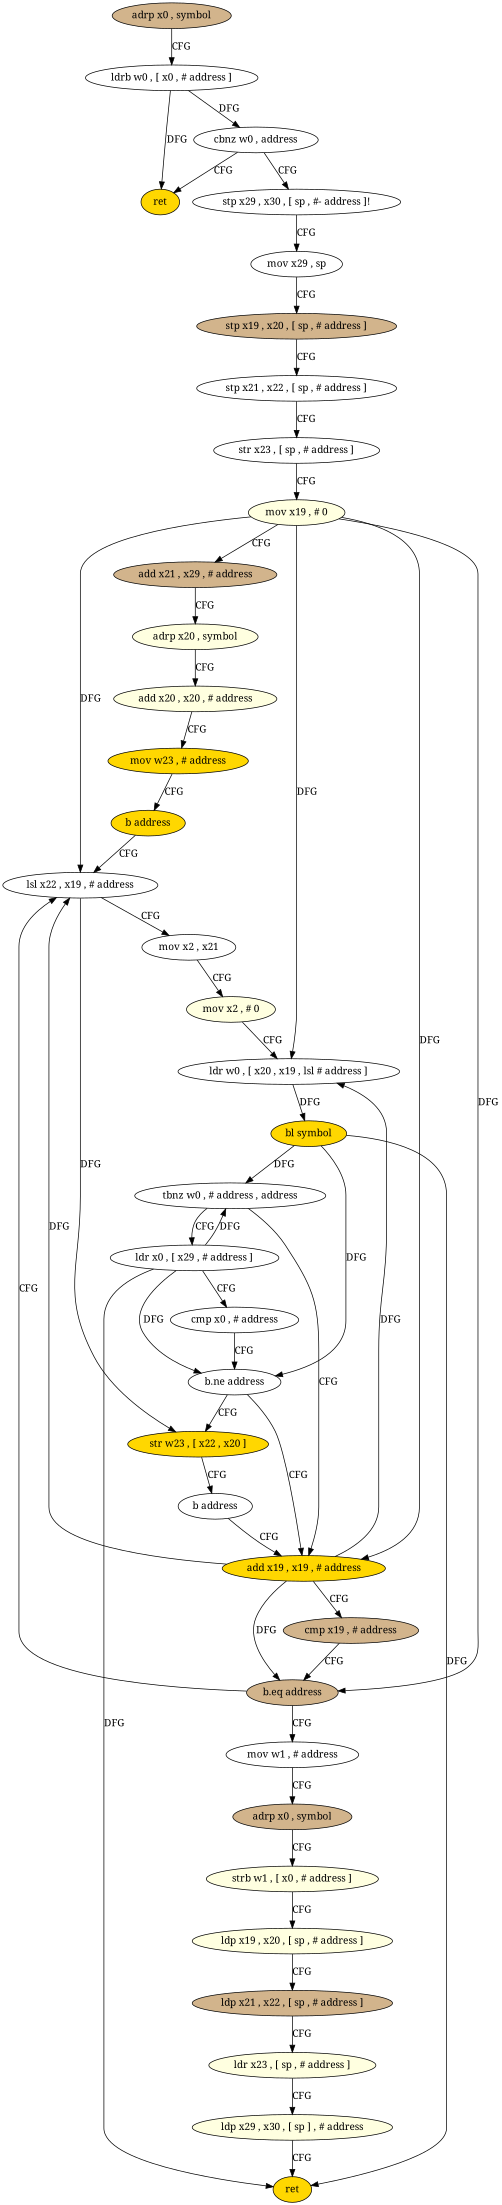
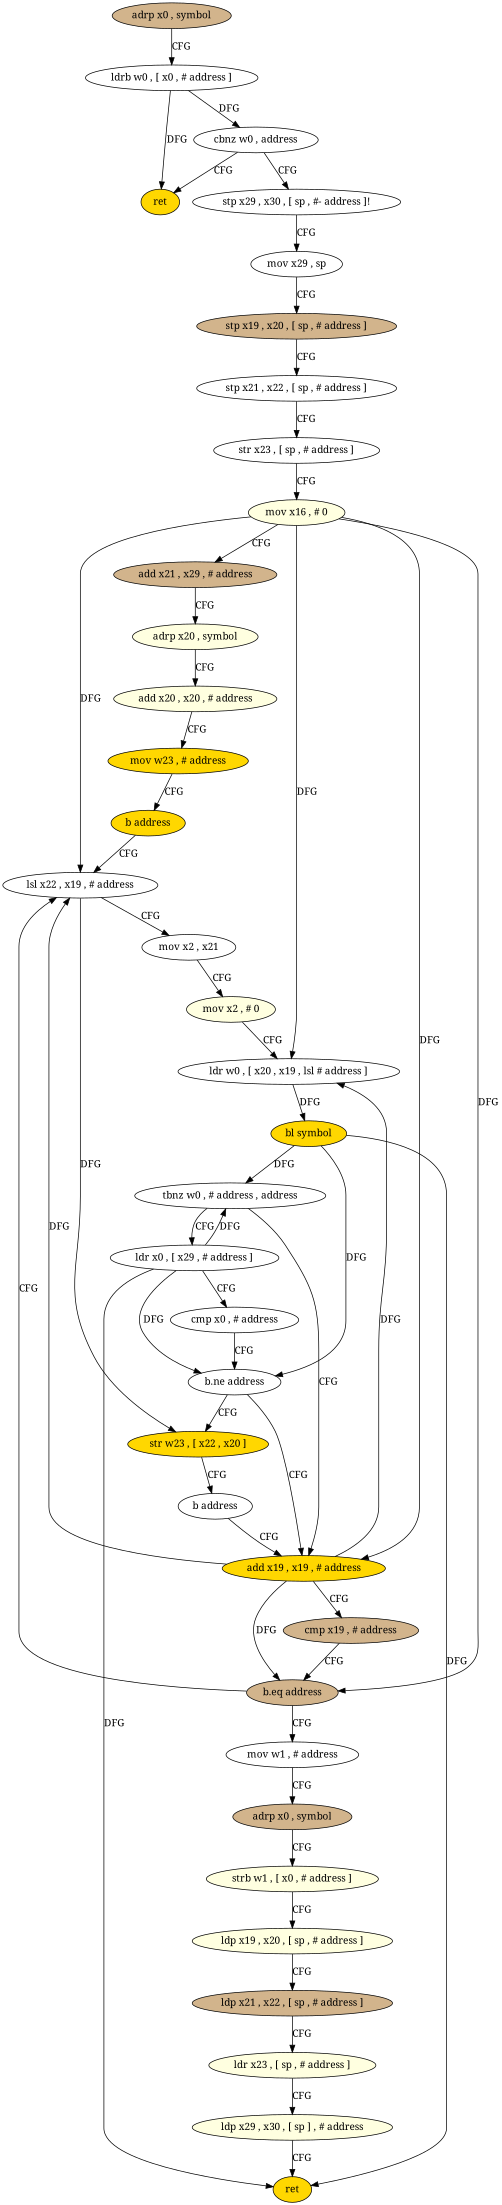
(297, 513) -> (297, 513)
